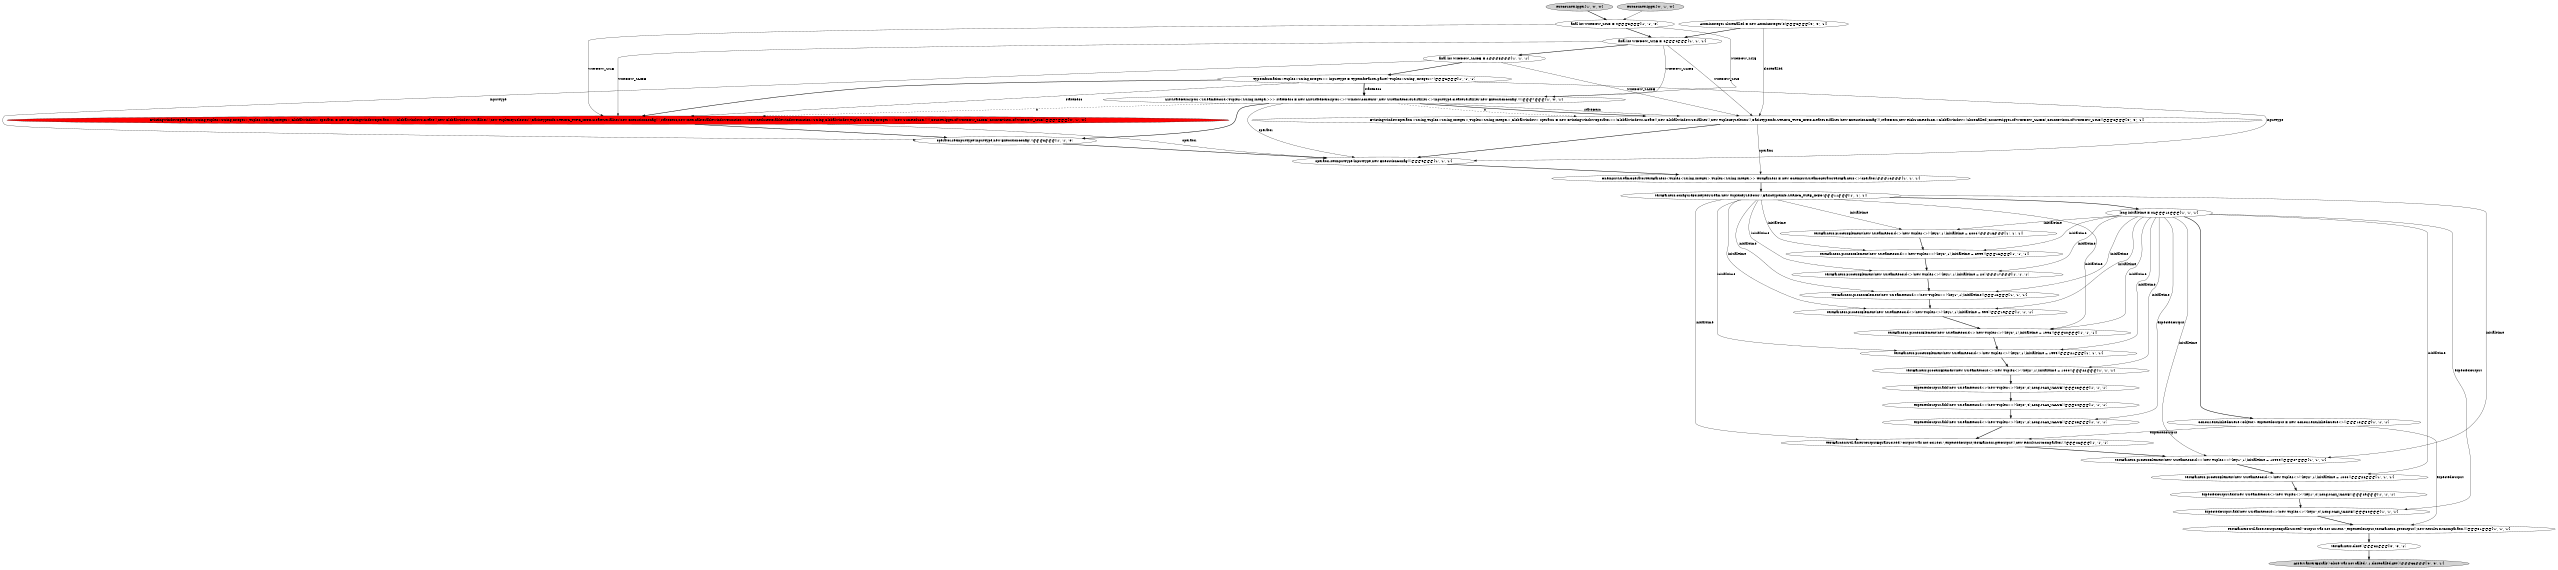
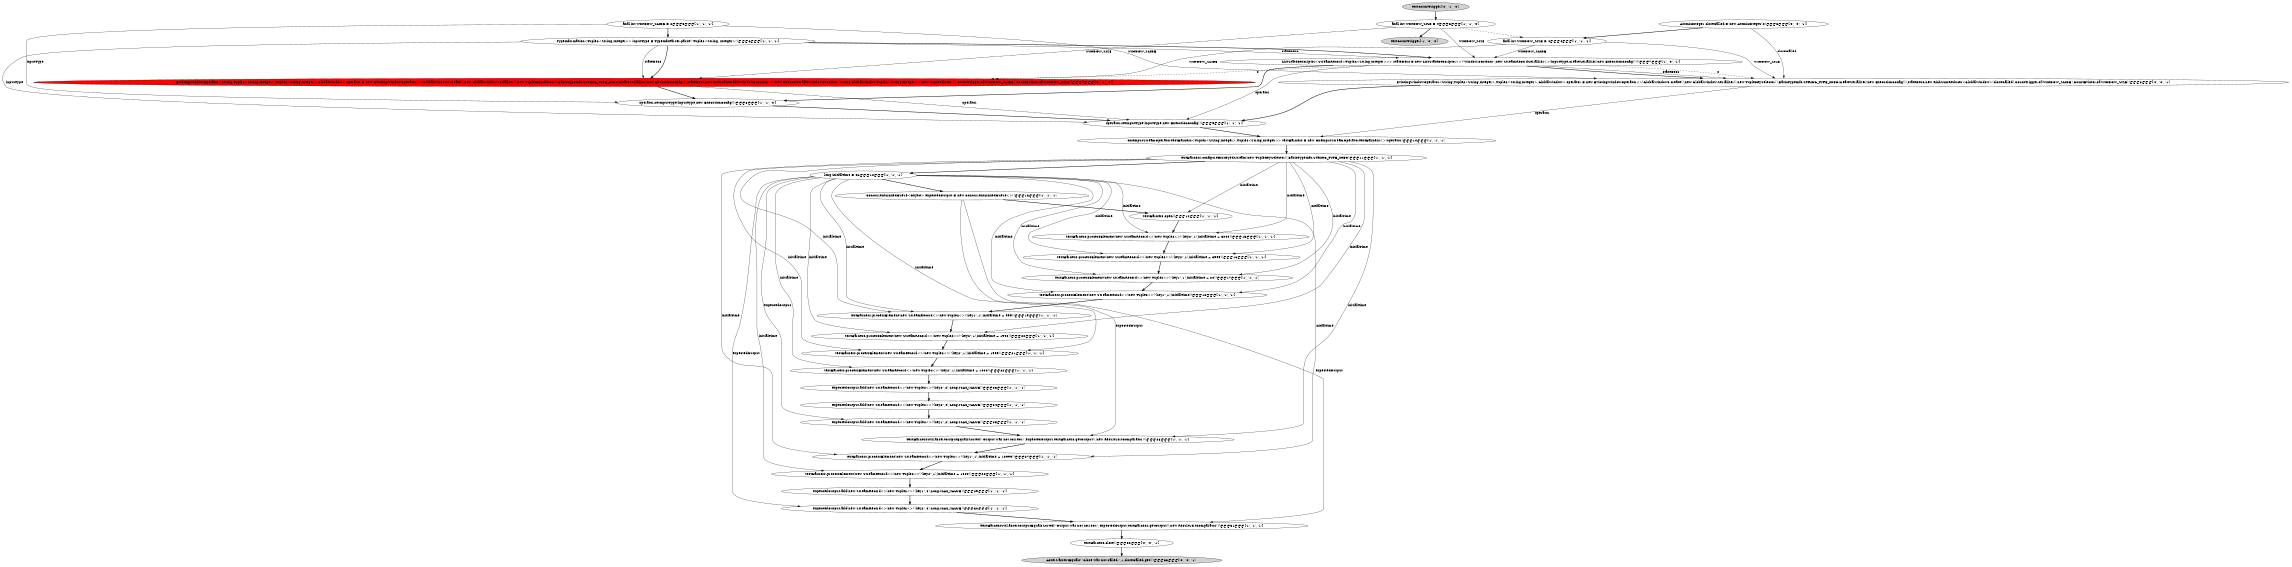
(1596, 15) -> (1426, 32)
(1634, 15) -> (1436, 14)
(1637, 32) -> (1490, 33)
(1575, 50) -> none
none -> (1181, 216)
